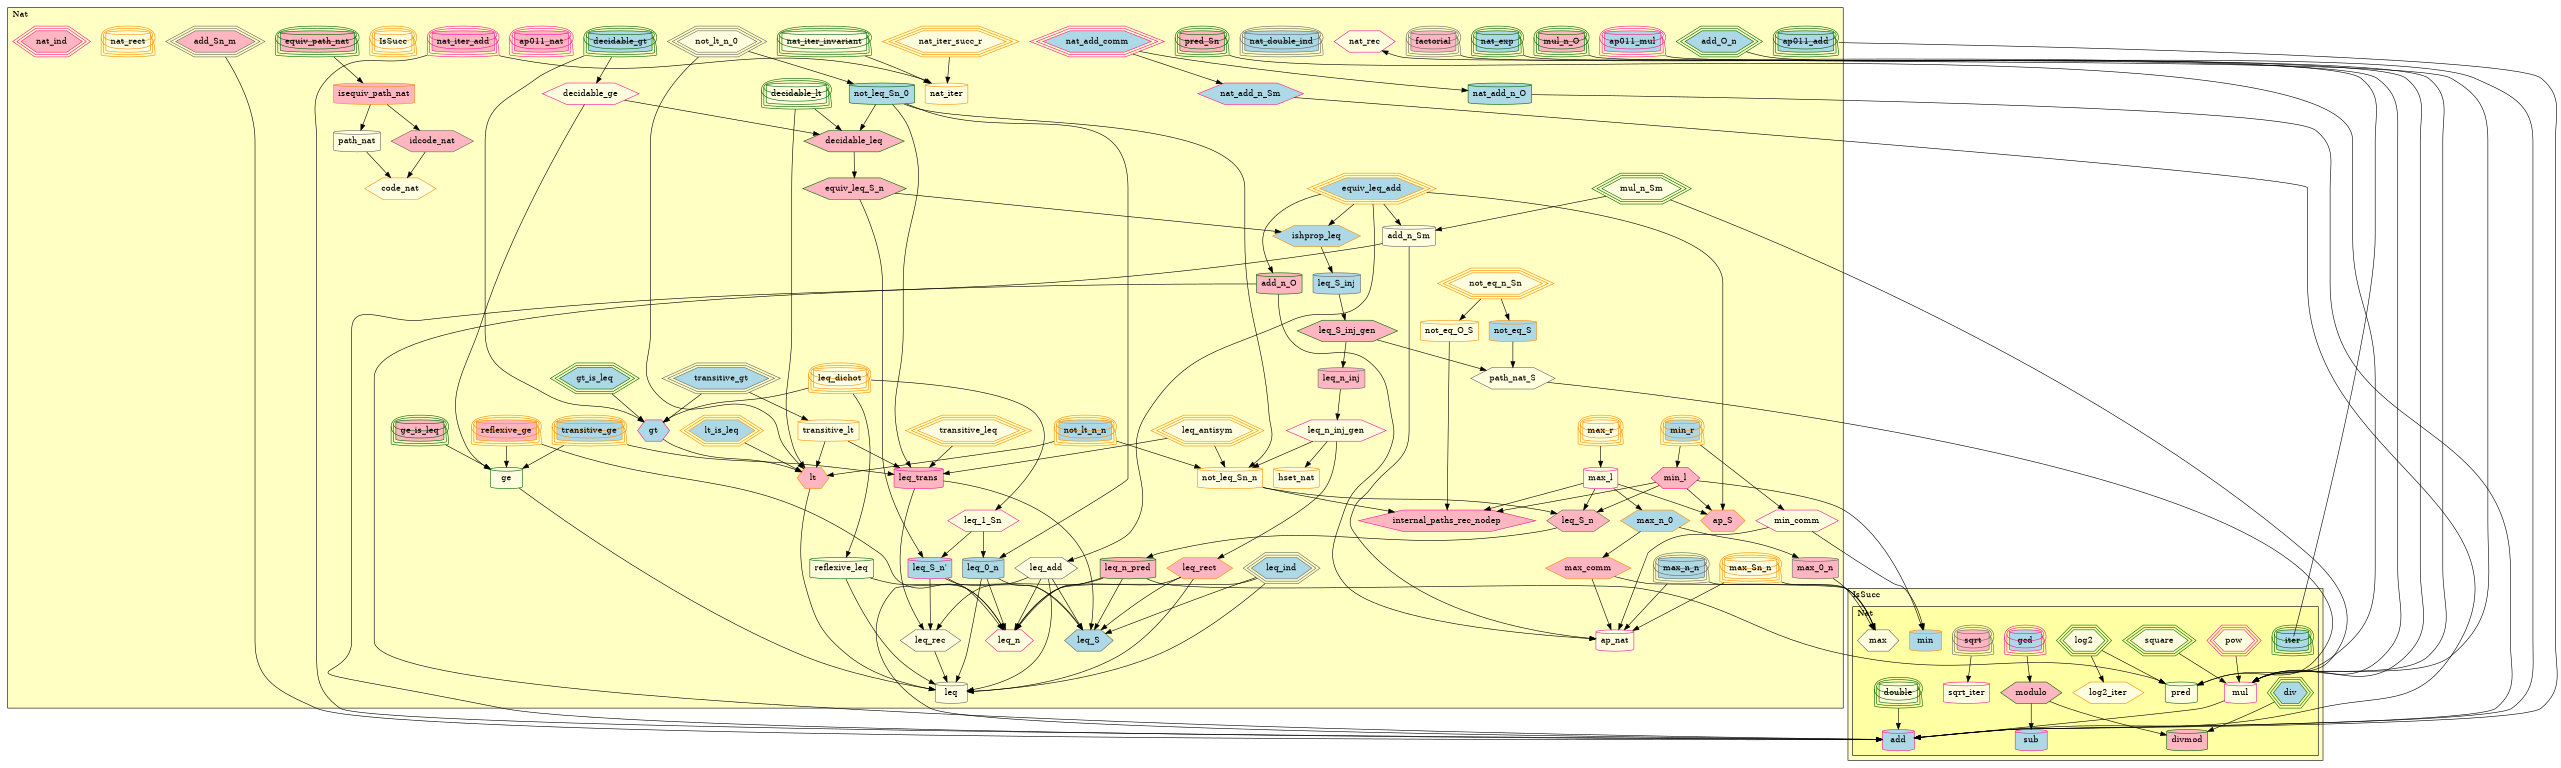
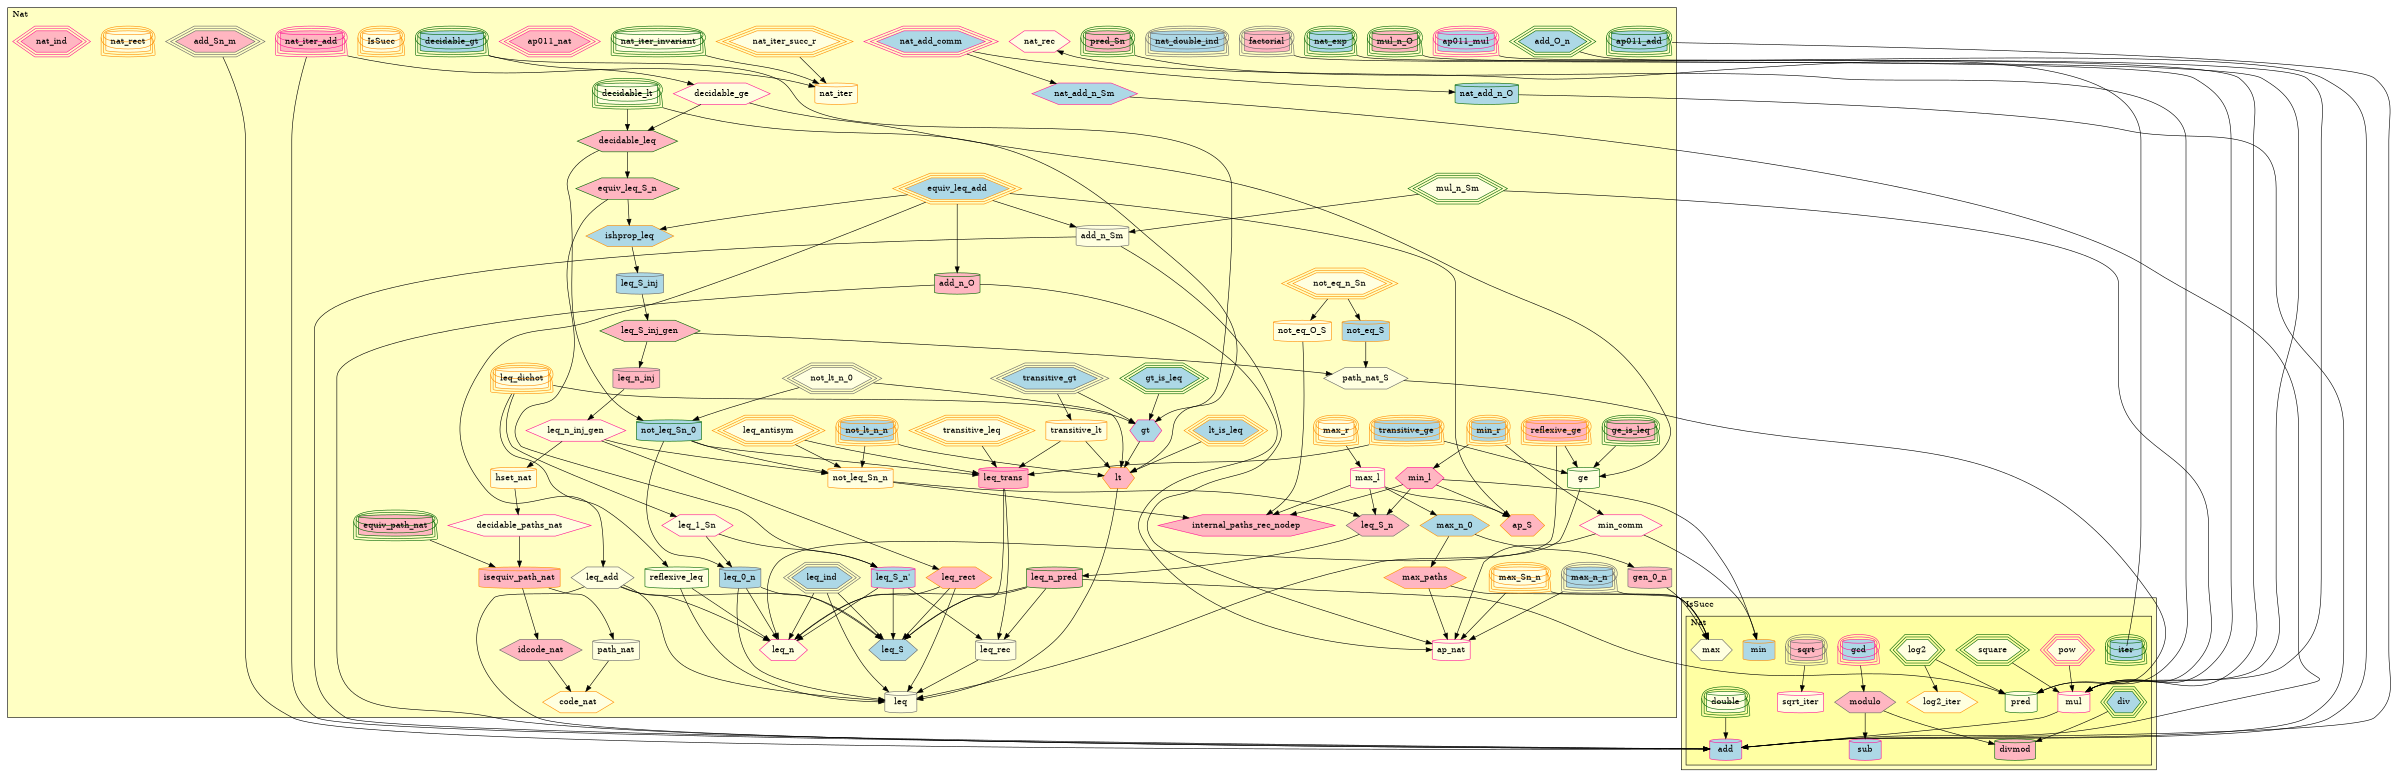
(541, 42) -> (550, 42)
(869, 115) -> (572, 288)
none -> (520, 525)
(1588, 568) -> (1425, 578)
(1815, 568) -> (1650, 578)
(931, 640) -> (996, 650)
(2031, 693) -> (1865, 702)
